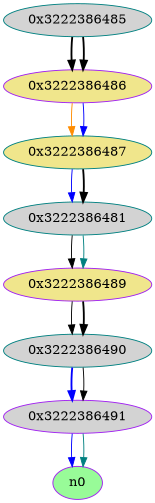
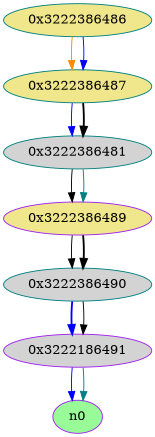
(78, 20) -> none
(78, 86) -> (78, 20)
(78, 417) -> (78, 351)
